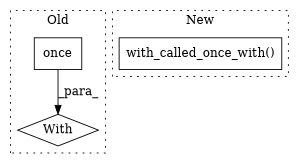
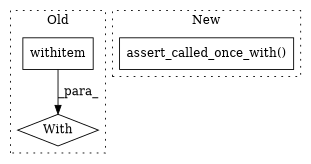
(58, 54) -> (58, 54)
(200, 54) -> (207, 54)
